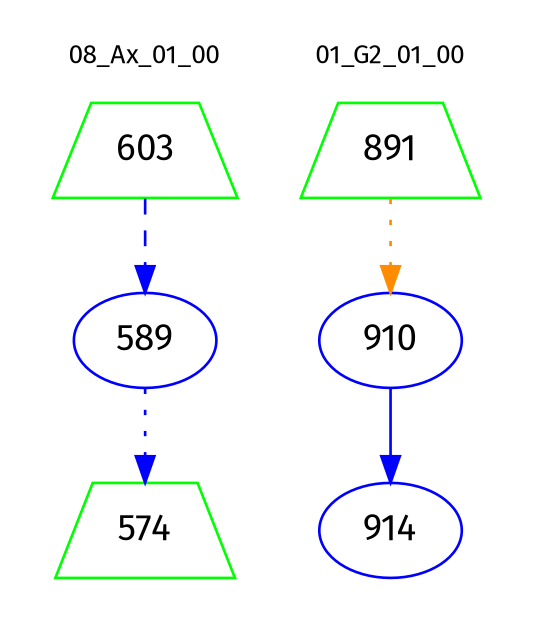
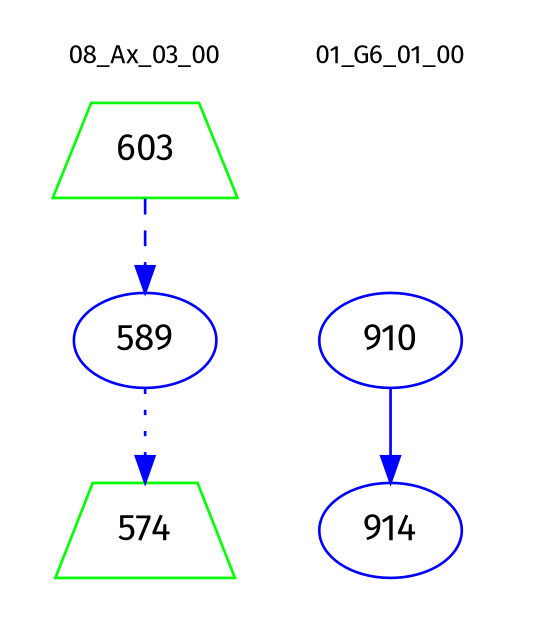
(145, 57) -> (145, 57)
(391, 57) -> (391, 57)
(391, 150) -> none
